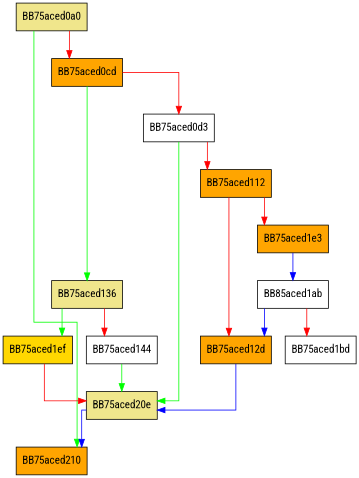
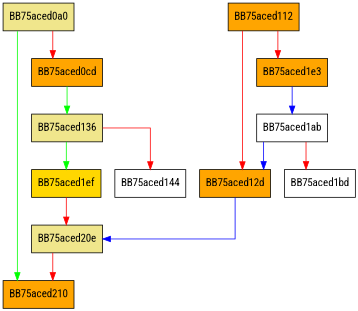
(179, 128) -> none
(293, 294) -> (292, 128)
(122, 374) -> none
(82, 422) -> (53, 263)
